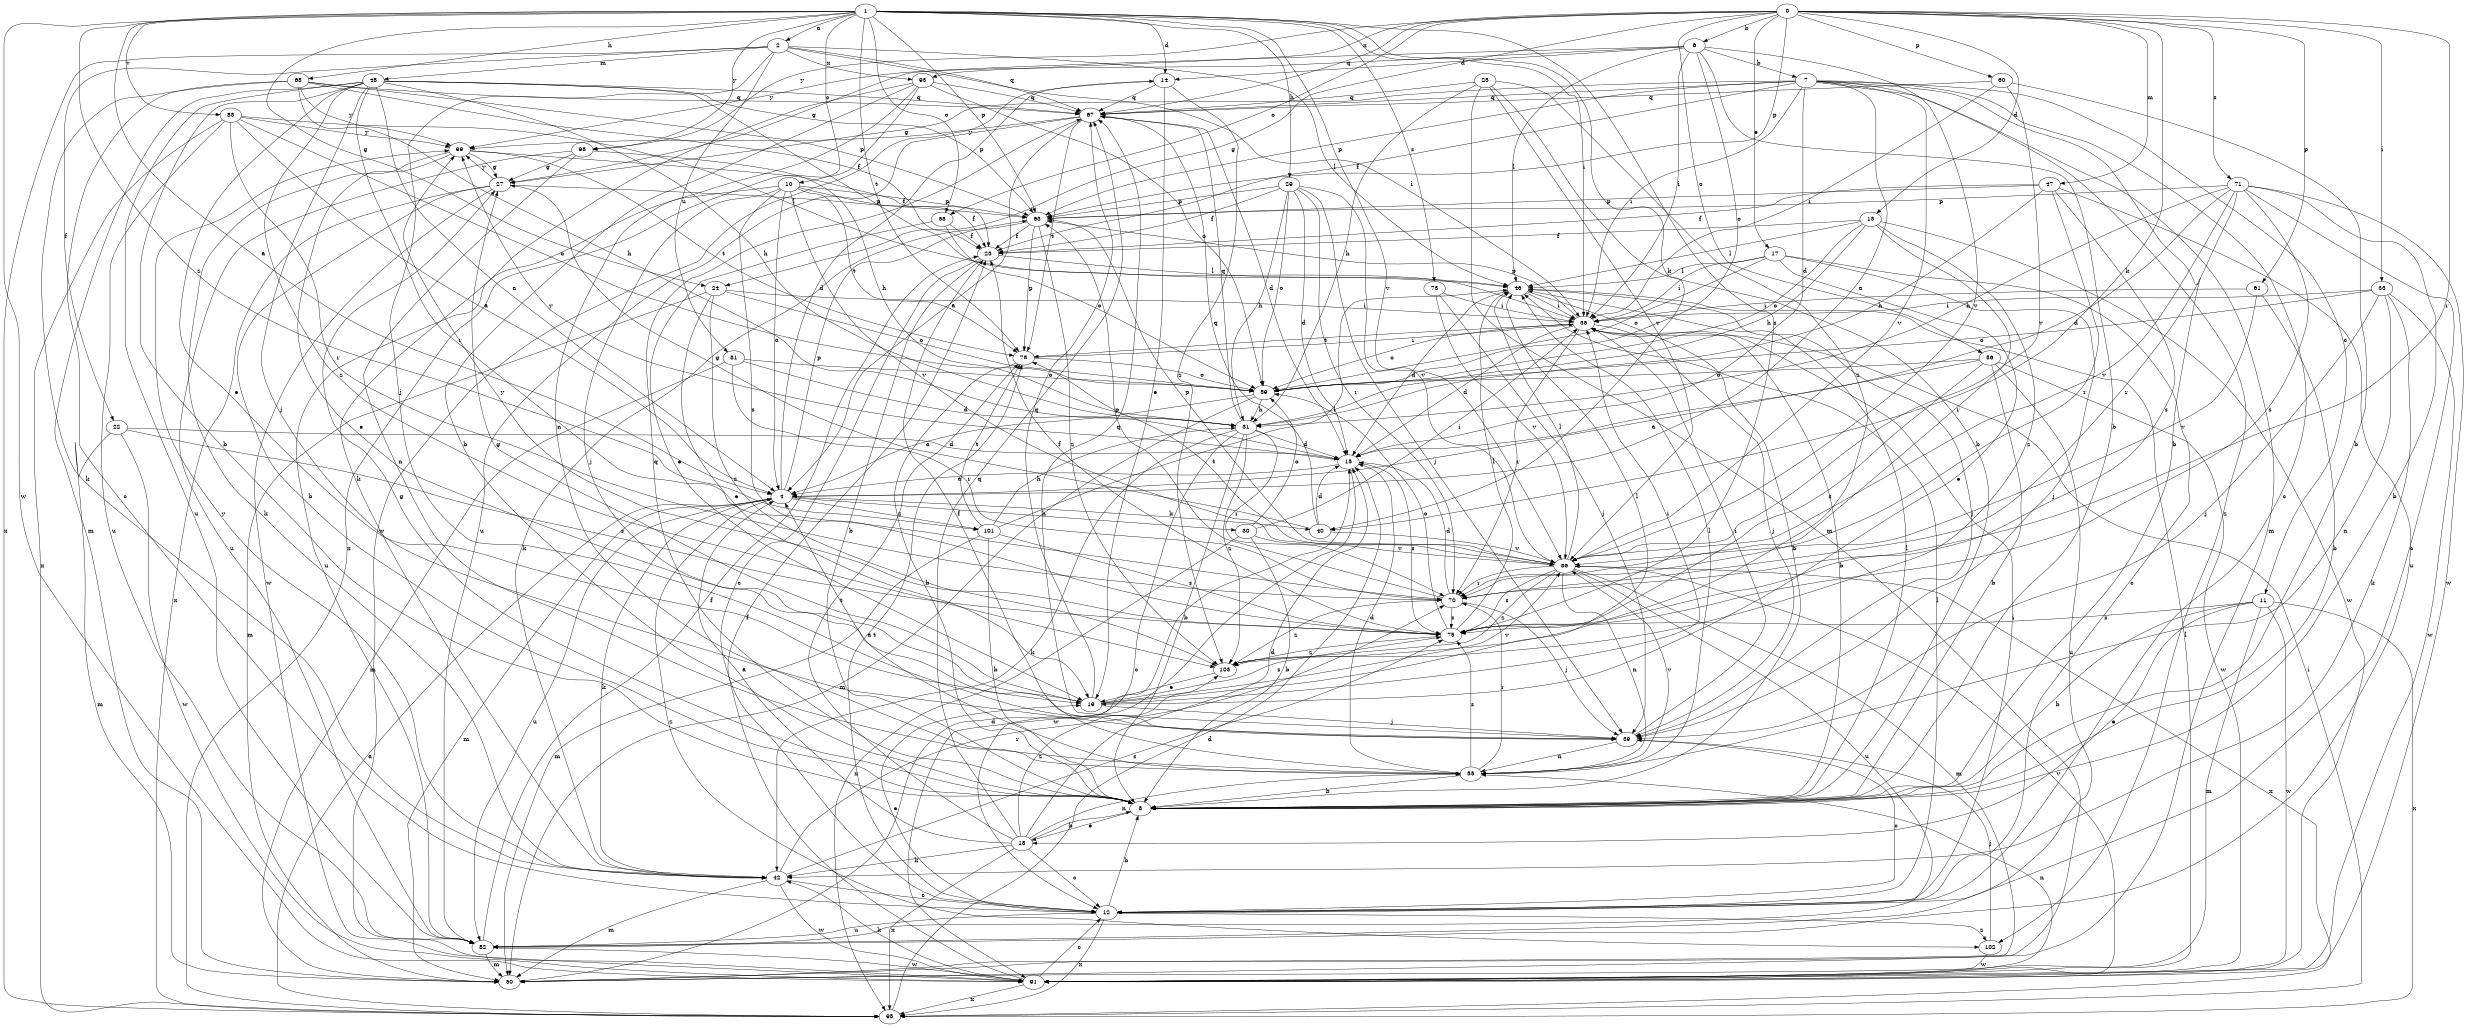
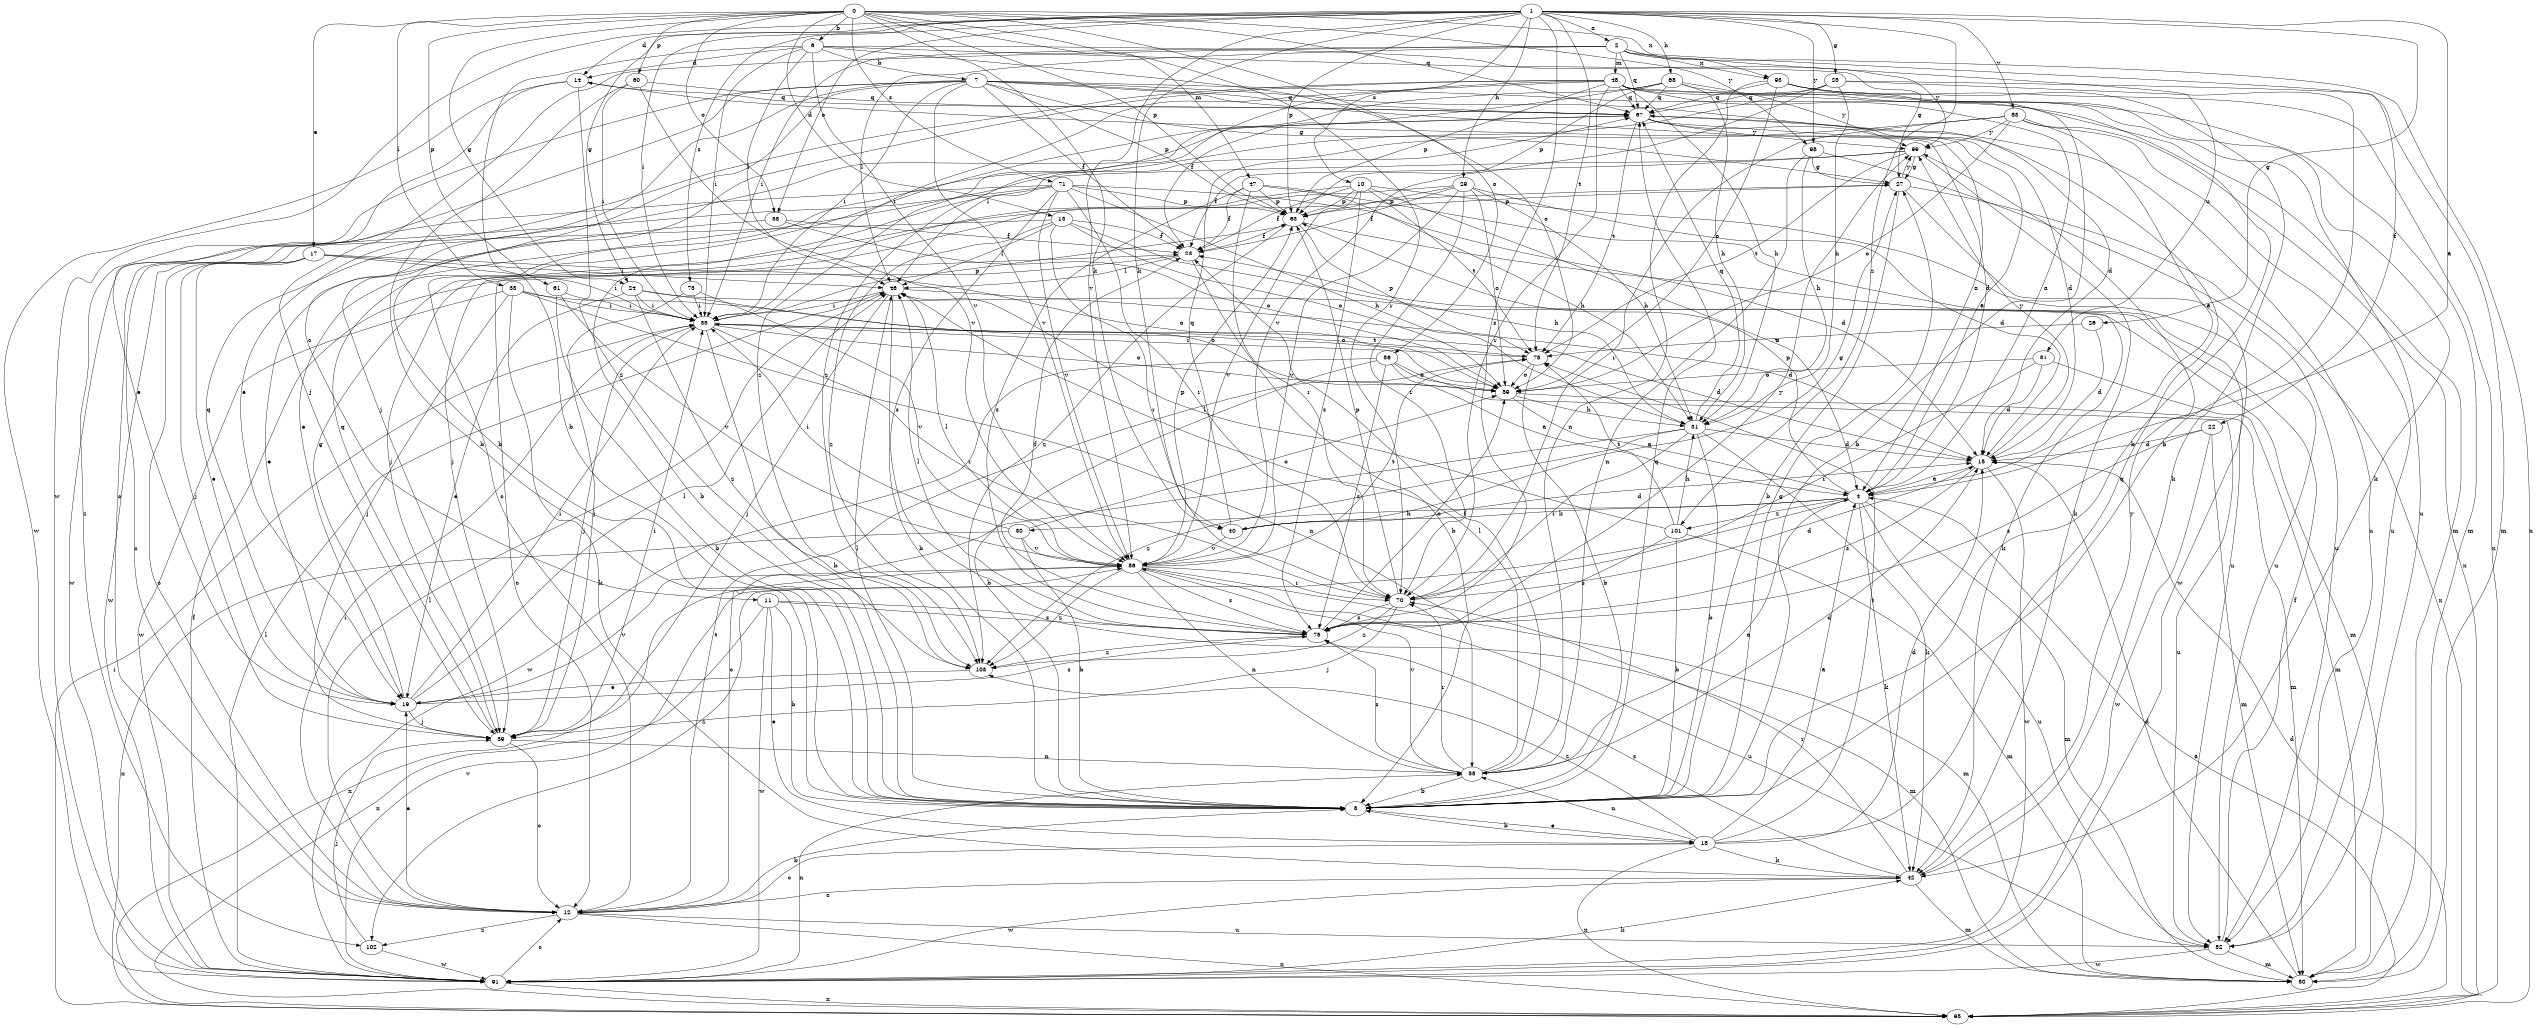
none -> (1705, 16)
none -> (2092, 323)
